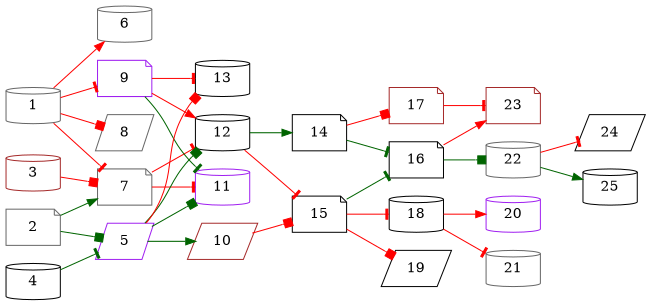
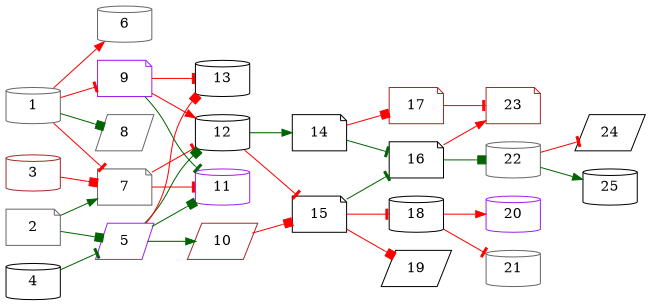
(77, 119) -> (77, 119)
